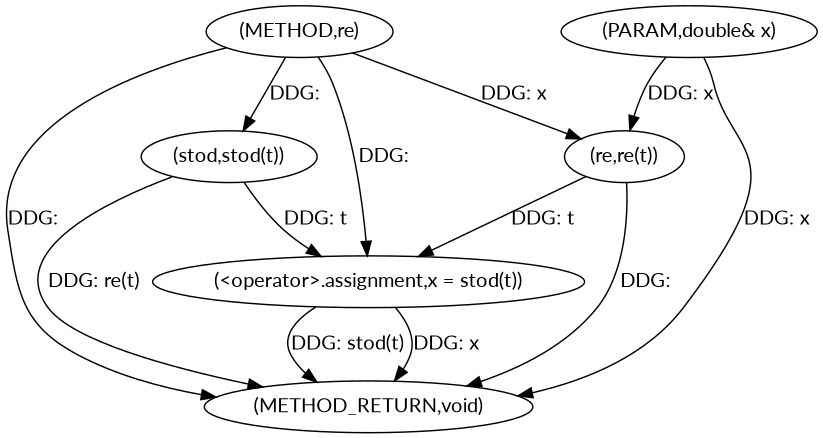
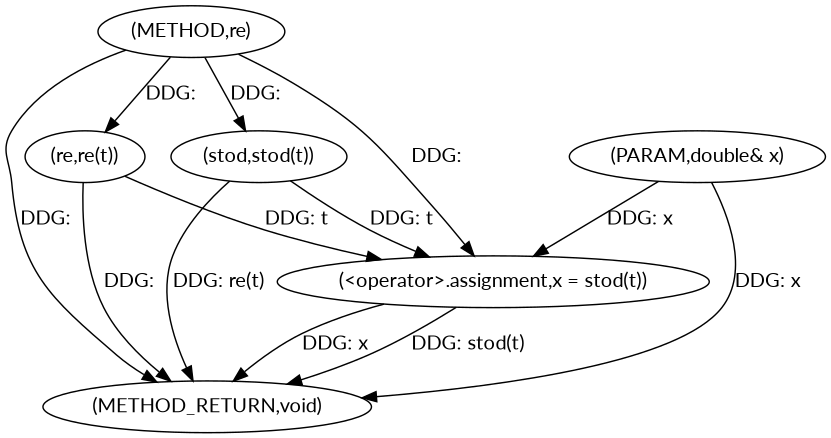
(647, 85) -> (602, 215)
(514, 94) -> (174, 94)
